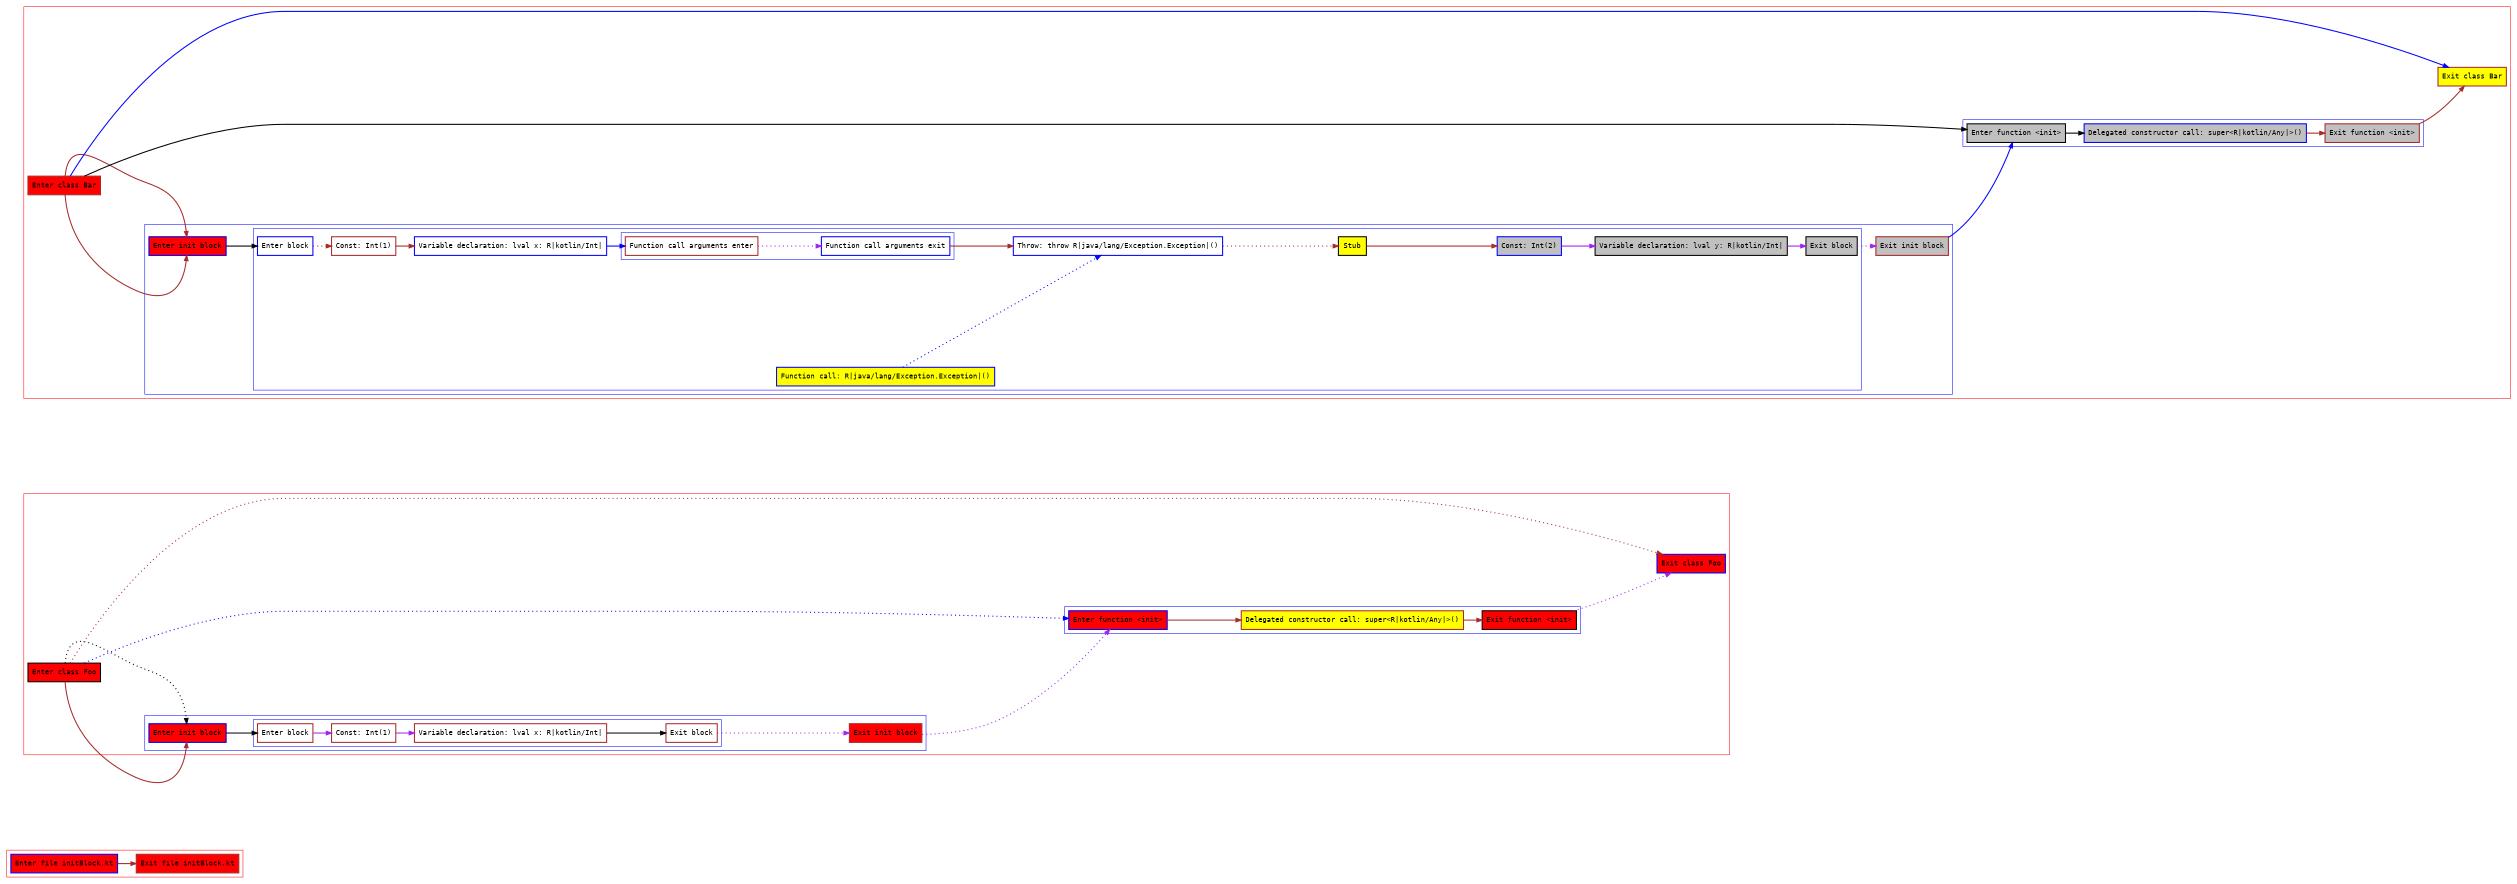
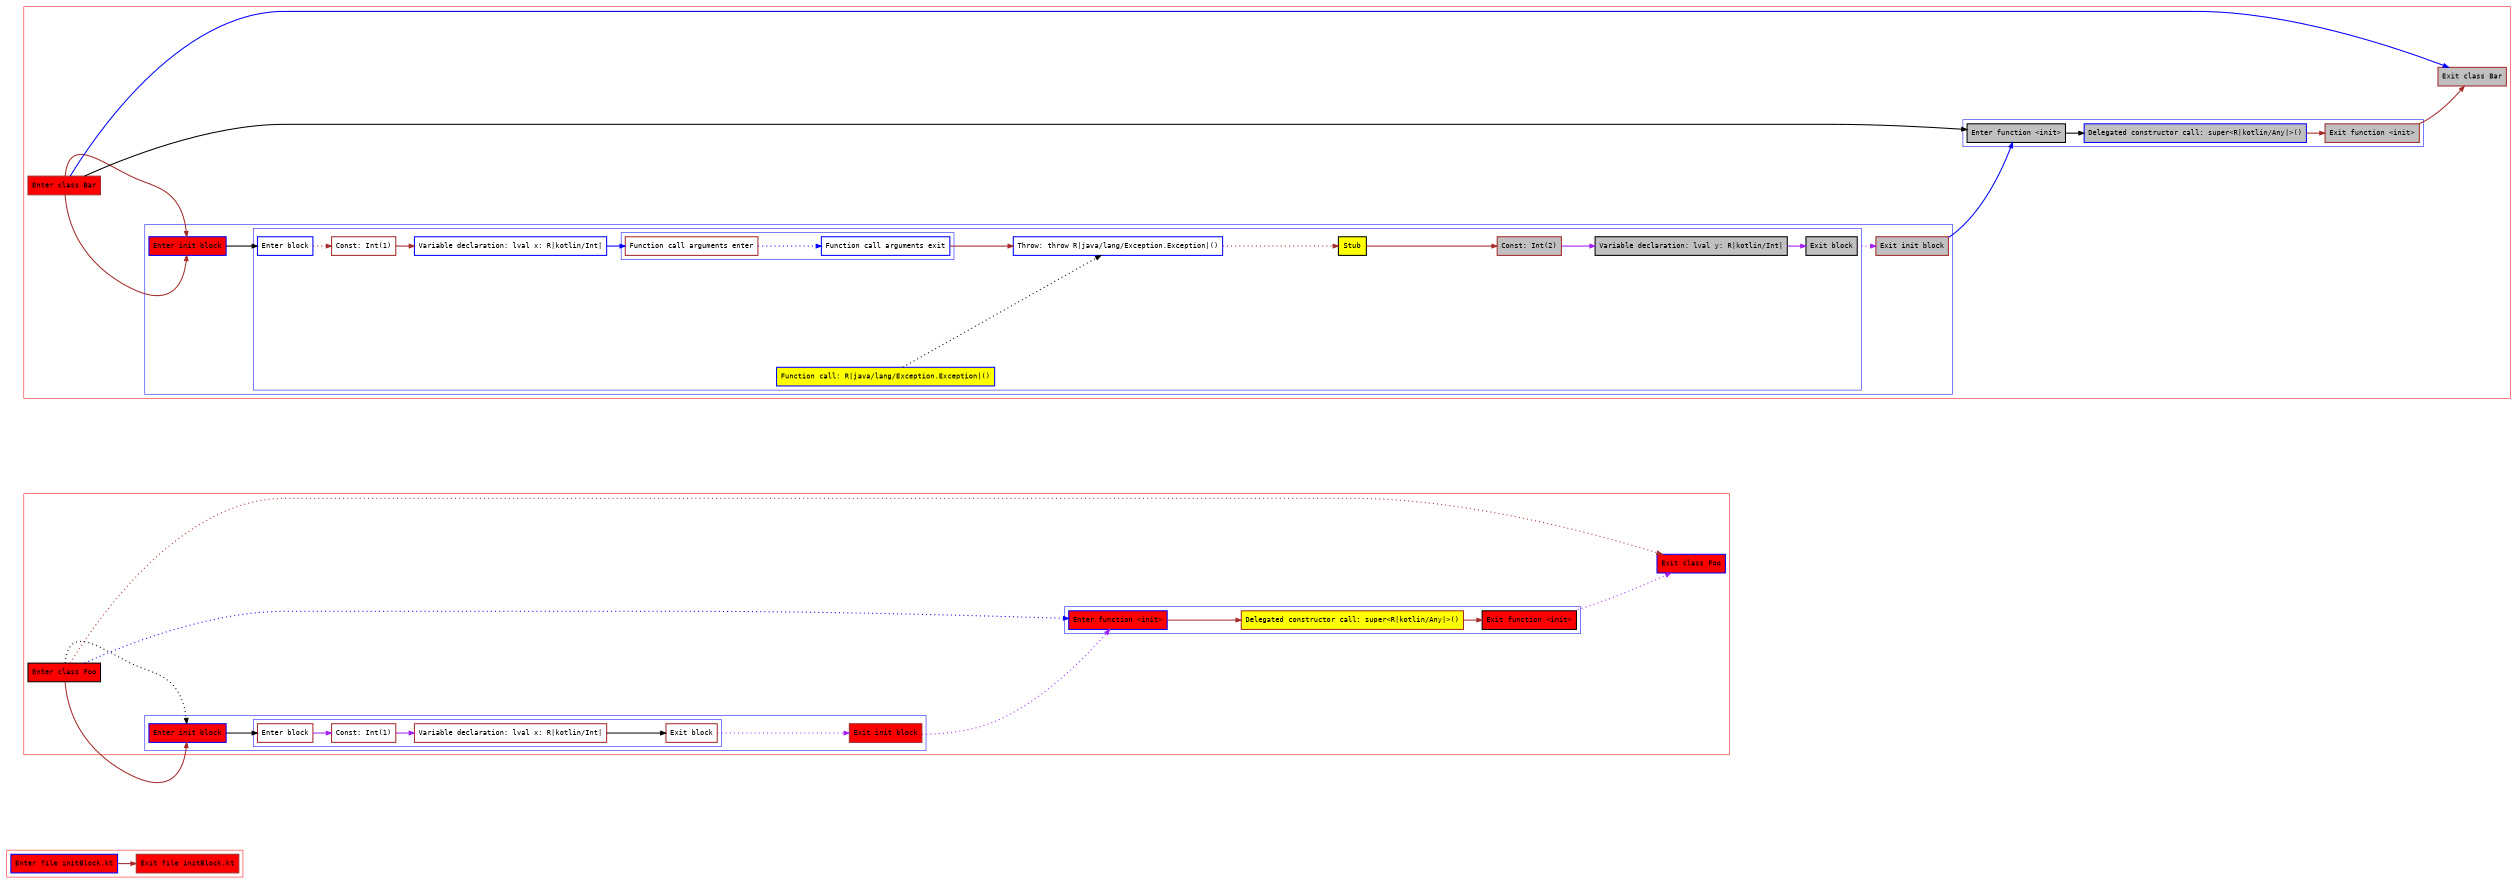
(2472, 77) -> (2472, 77)
(787, 246) -> (787, 246)
(1529, 246) -> (1529, 246)
(999, 313) -> (999, 313)
